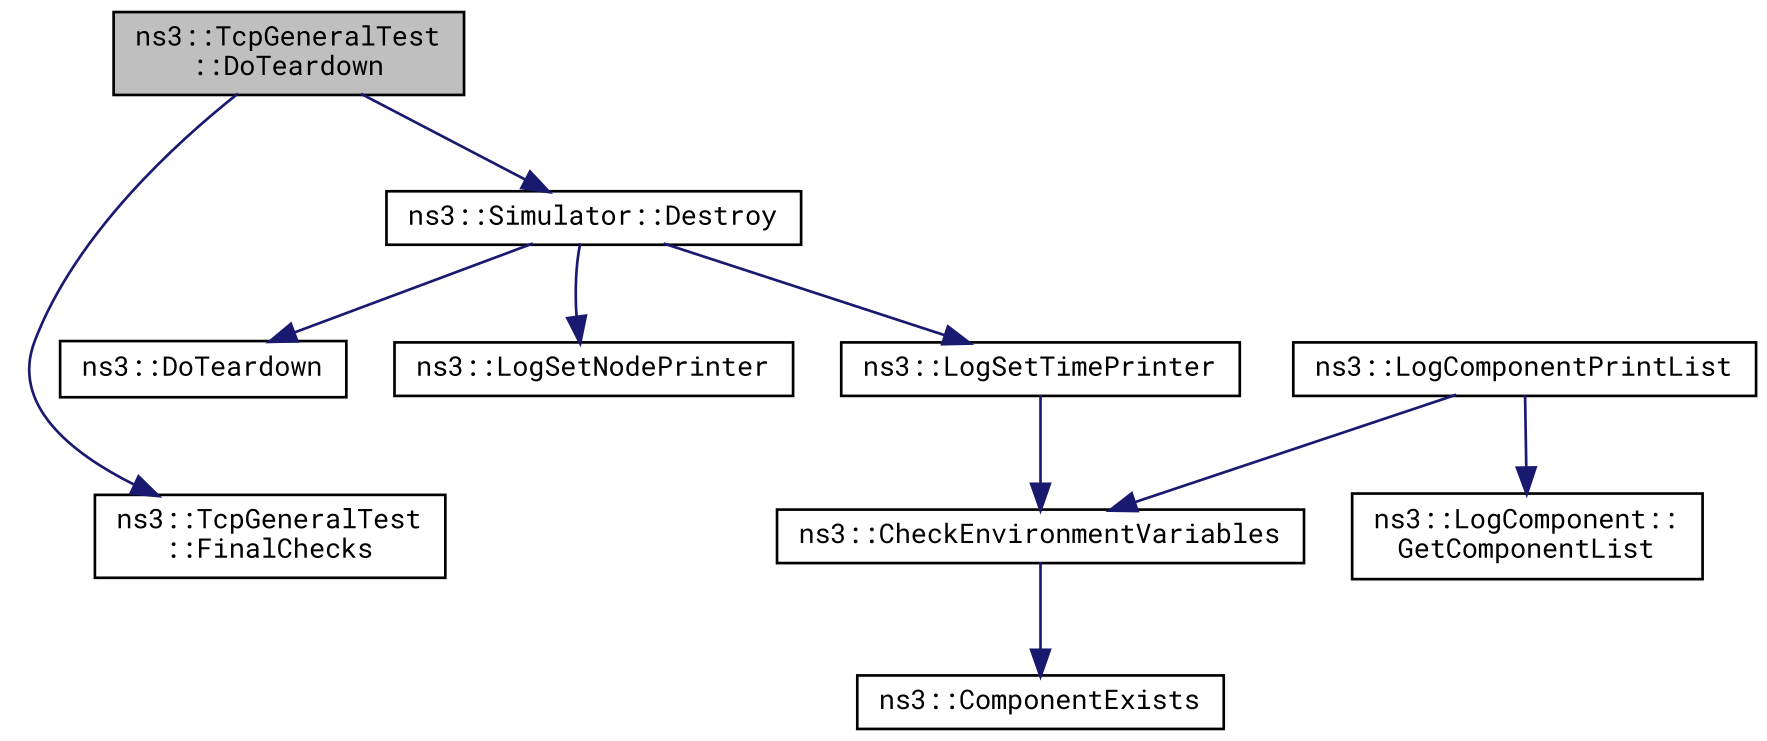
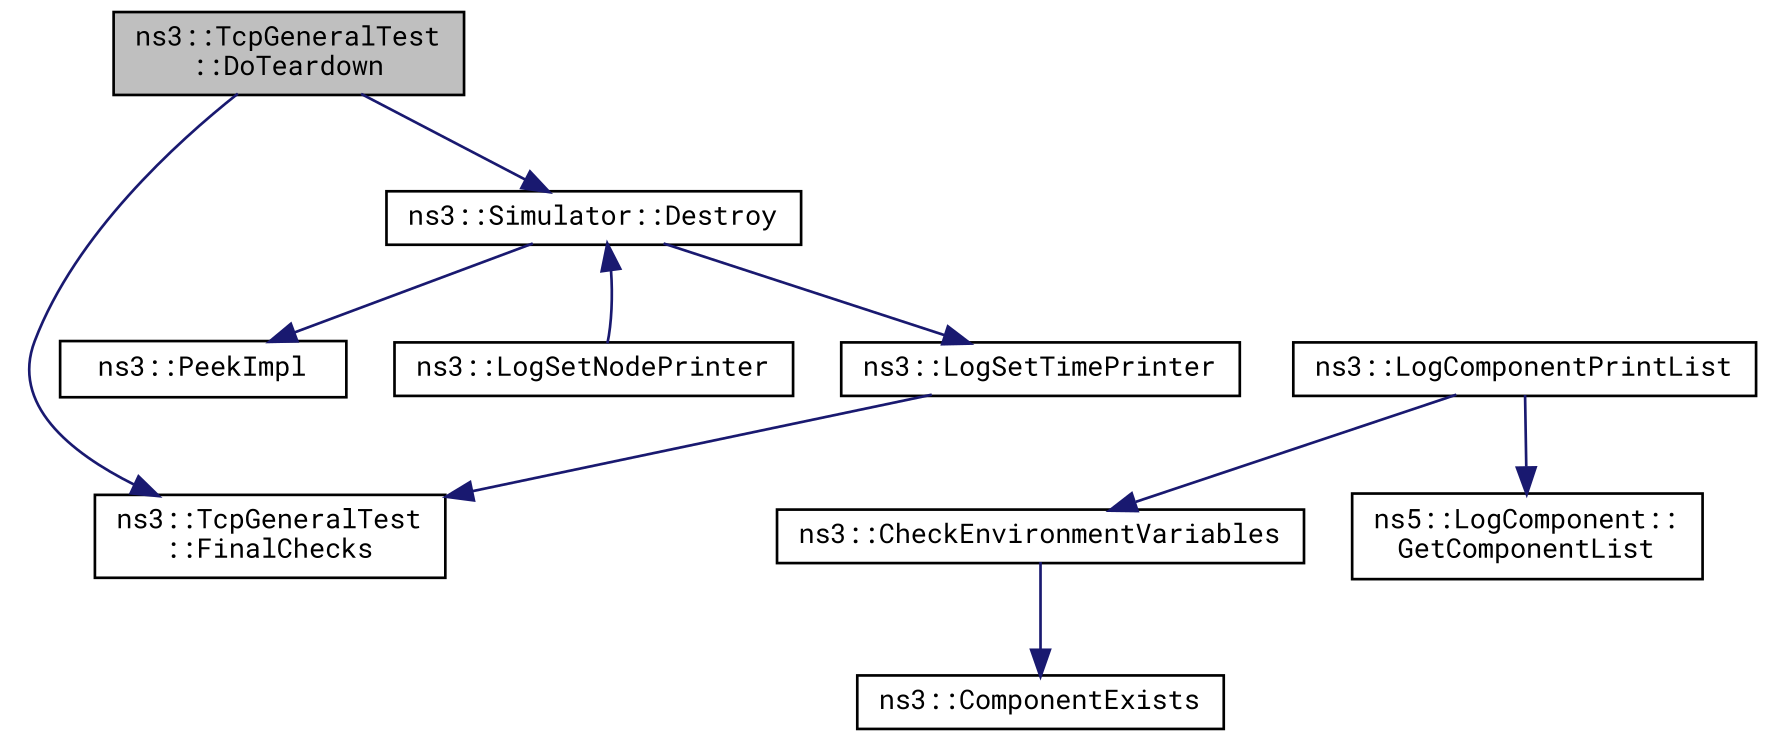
(576, 280) -> (612, 307)
(203, 369) -> (203, 369)
(1041, 439) -> (702, 443)
(1527, 536) -> (1527, 536)
